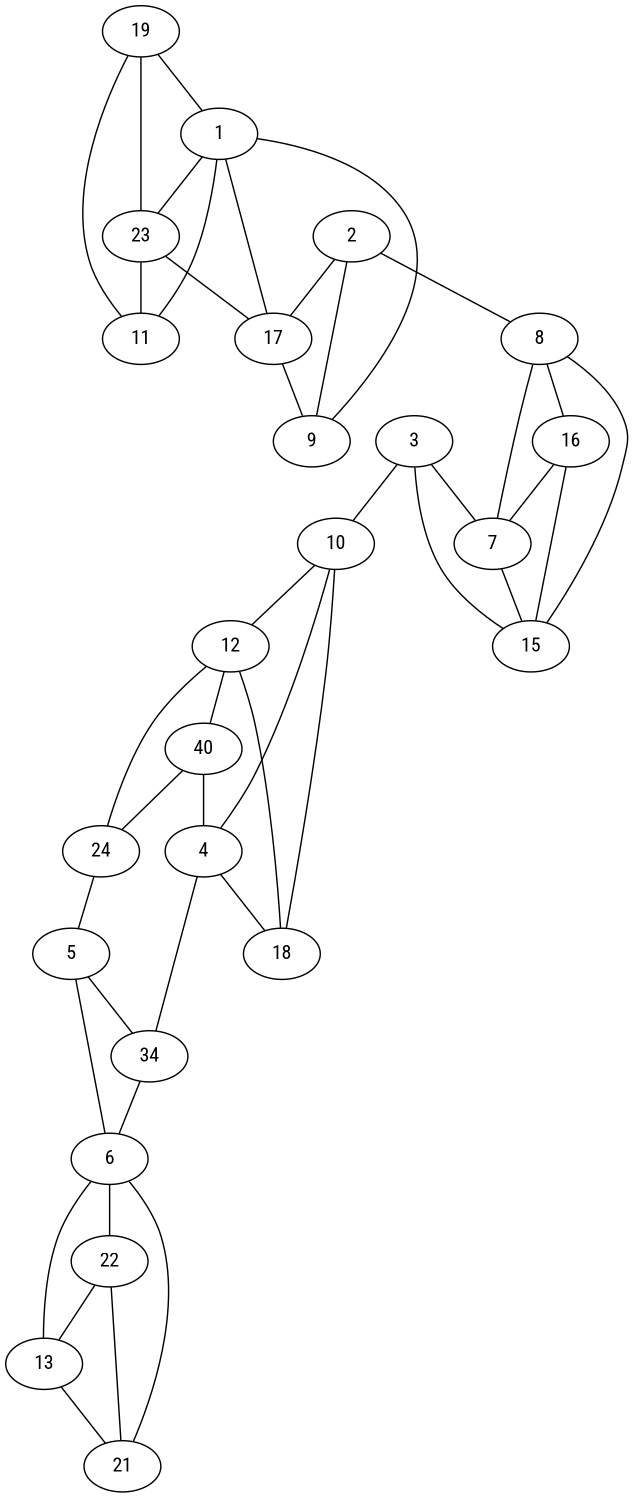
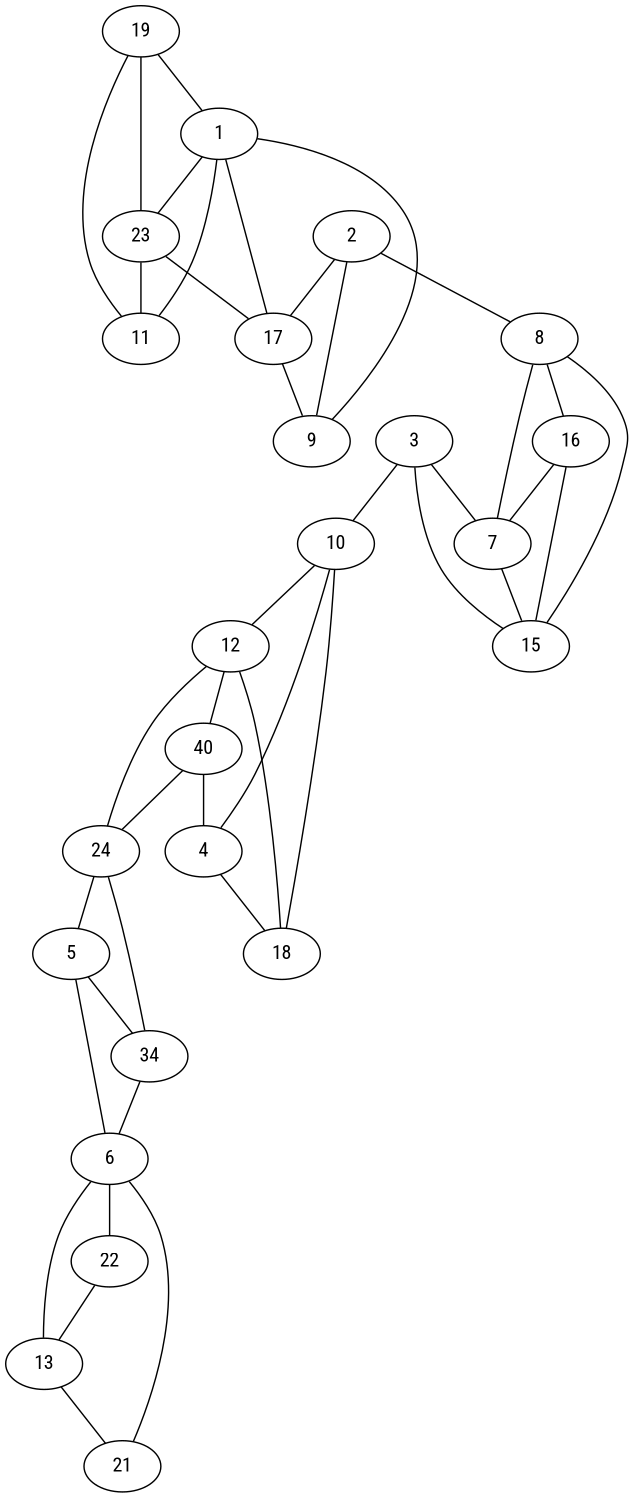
(177, 954) -> (128, 953)
(116, 1364) -> none
